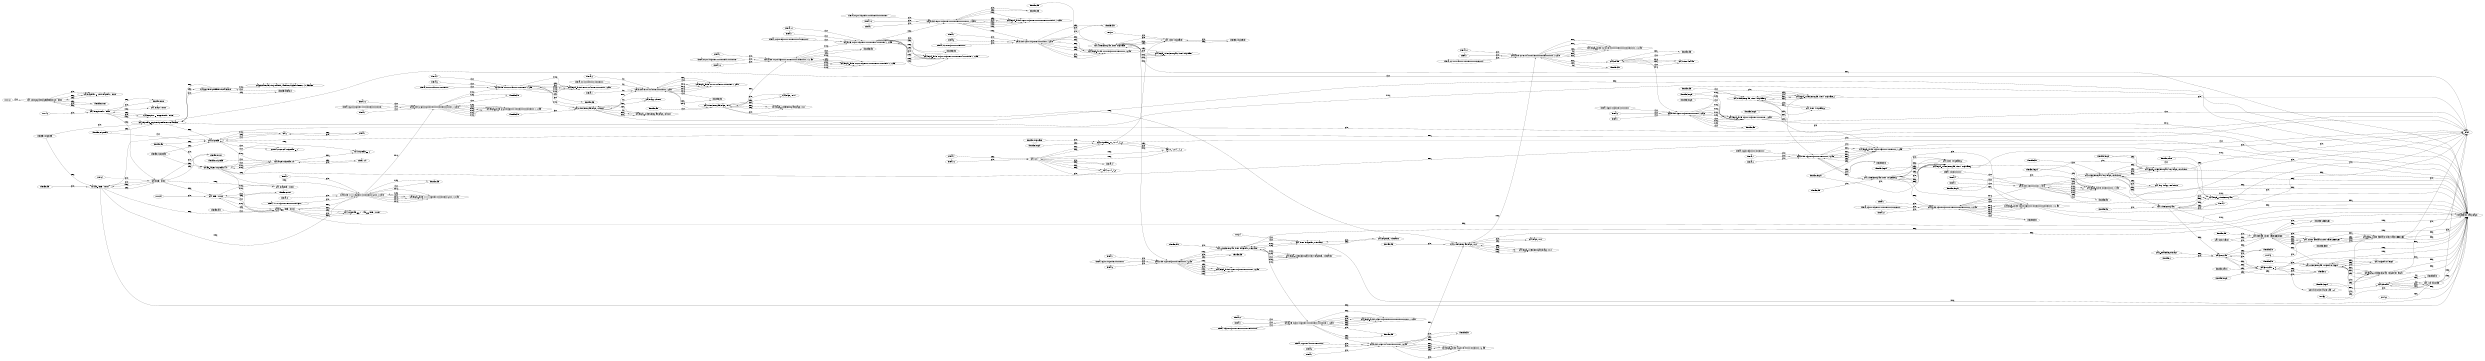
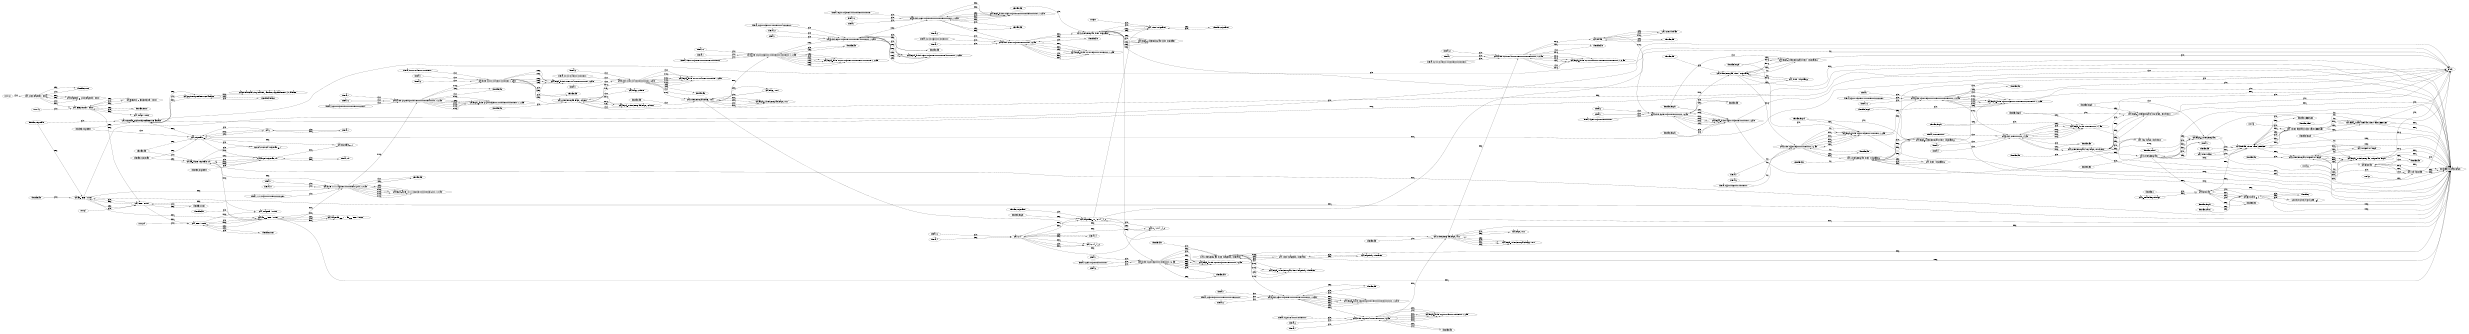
(45, 100) -> (36, 96)
none -> (1799, 222)
(1238, 235) -> none
